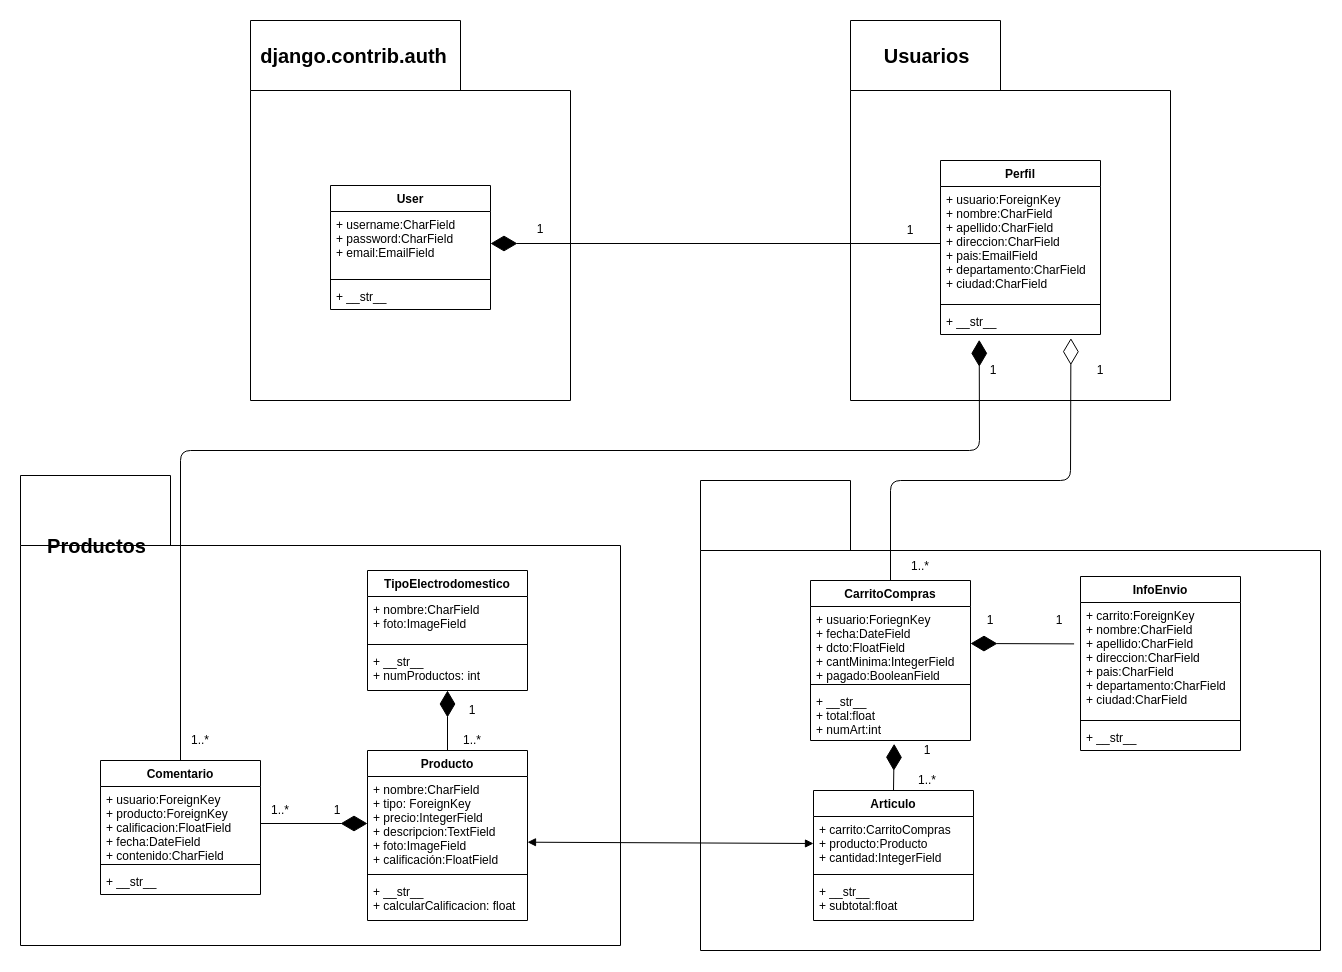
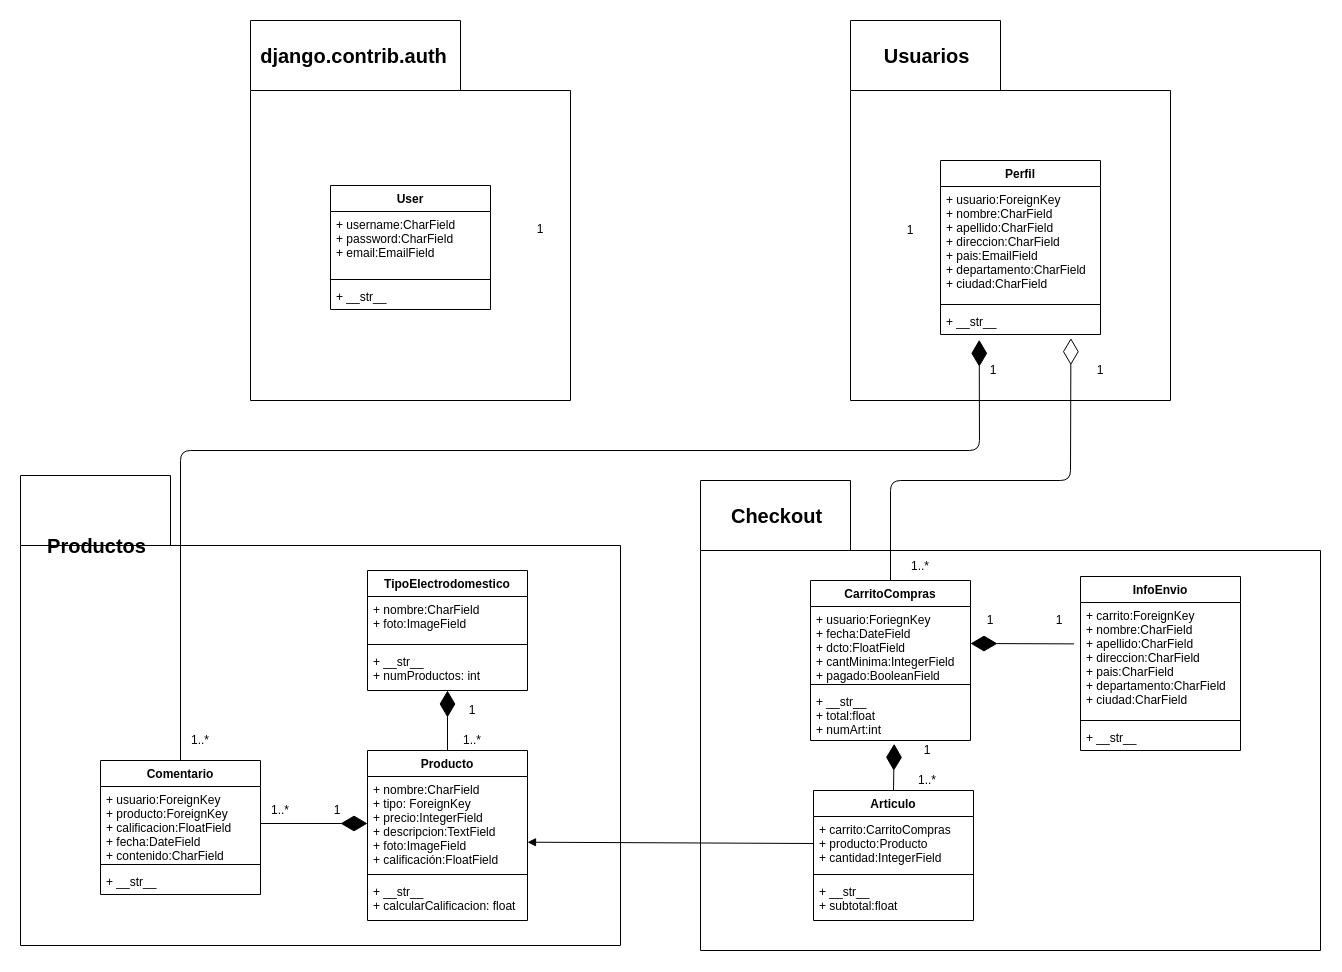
(727, 244) -> none
none -> (777, 516)
(804, 843) -> (807, 843)
